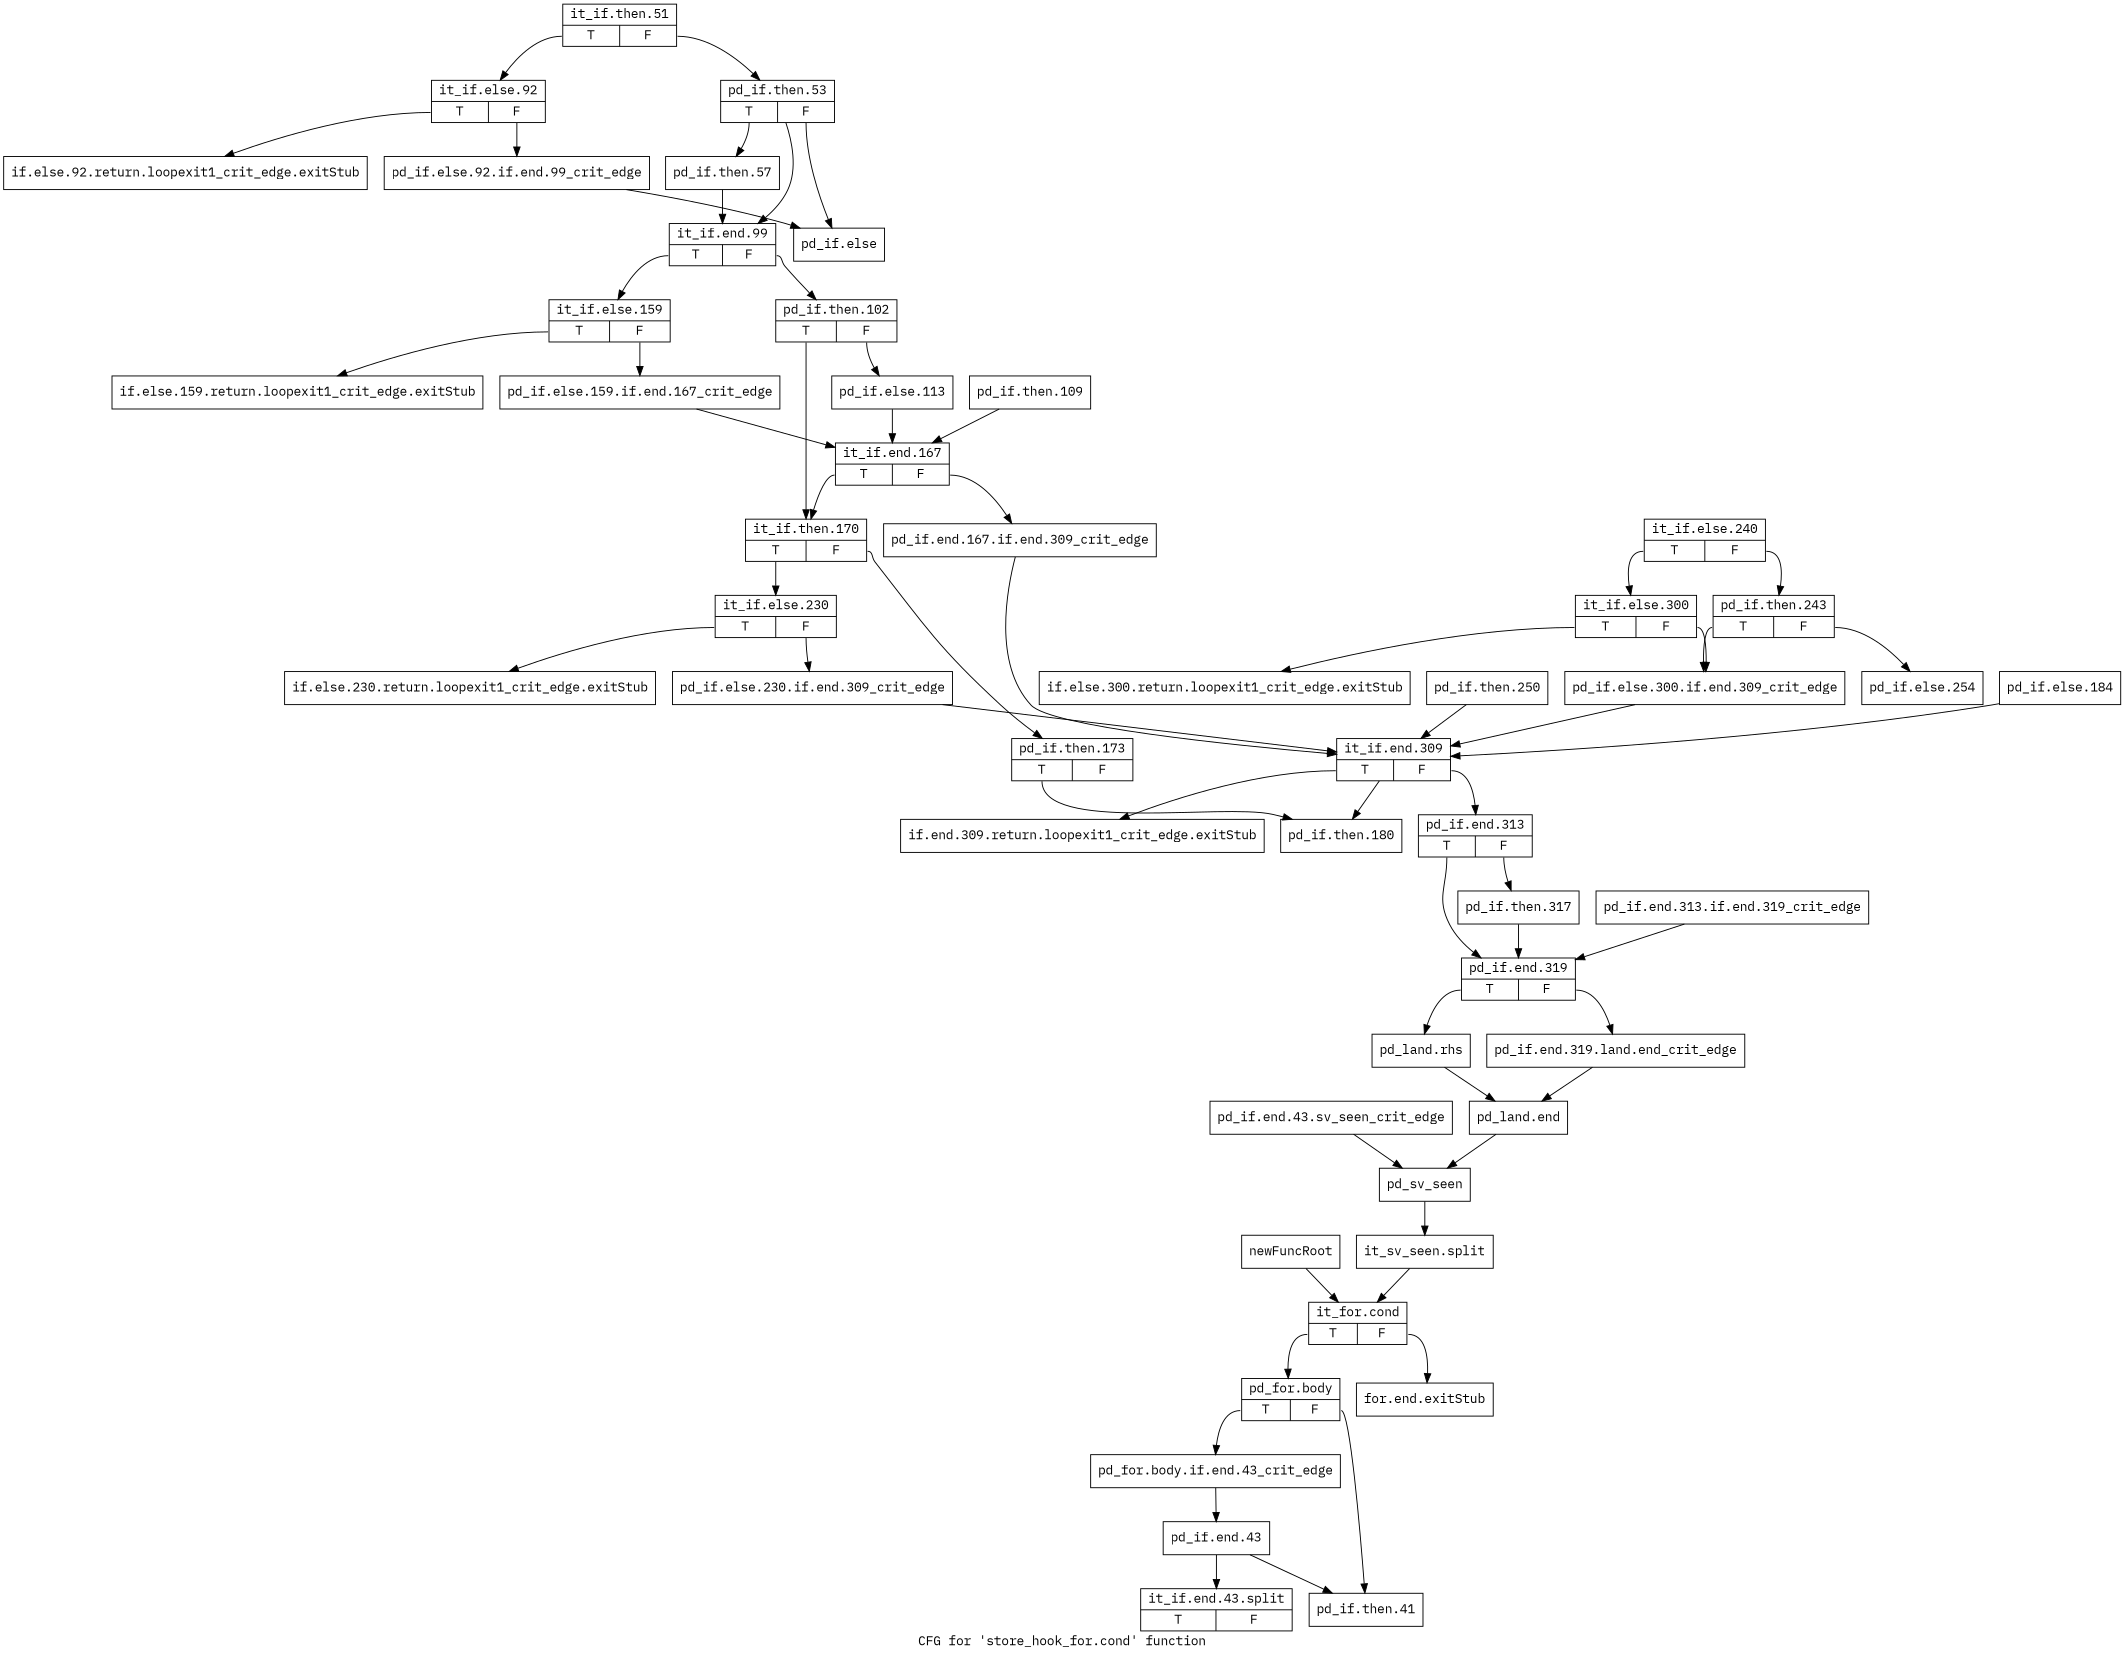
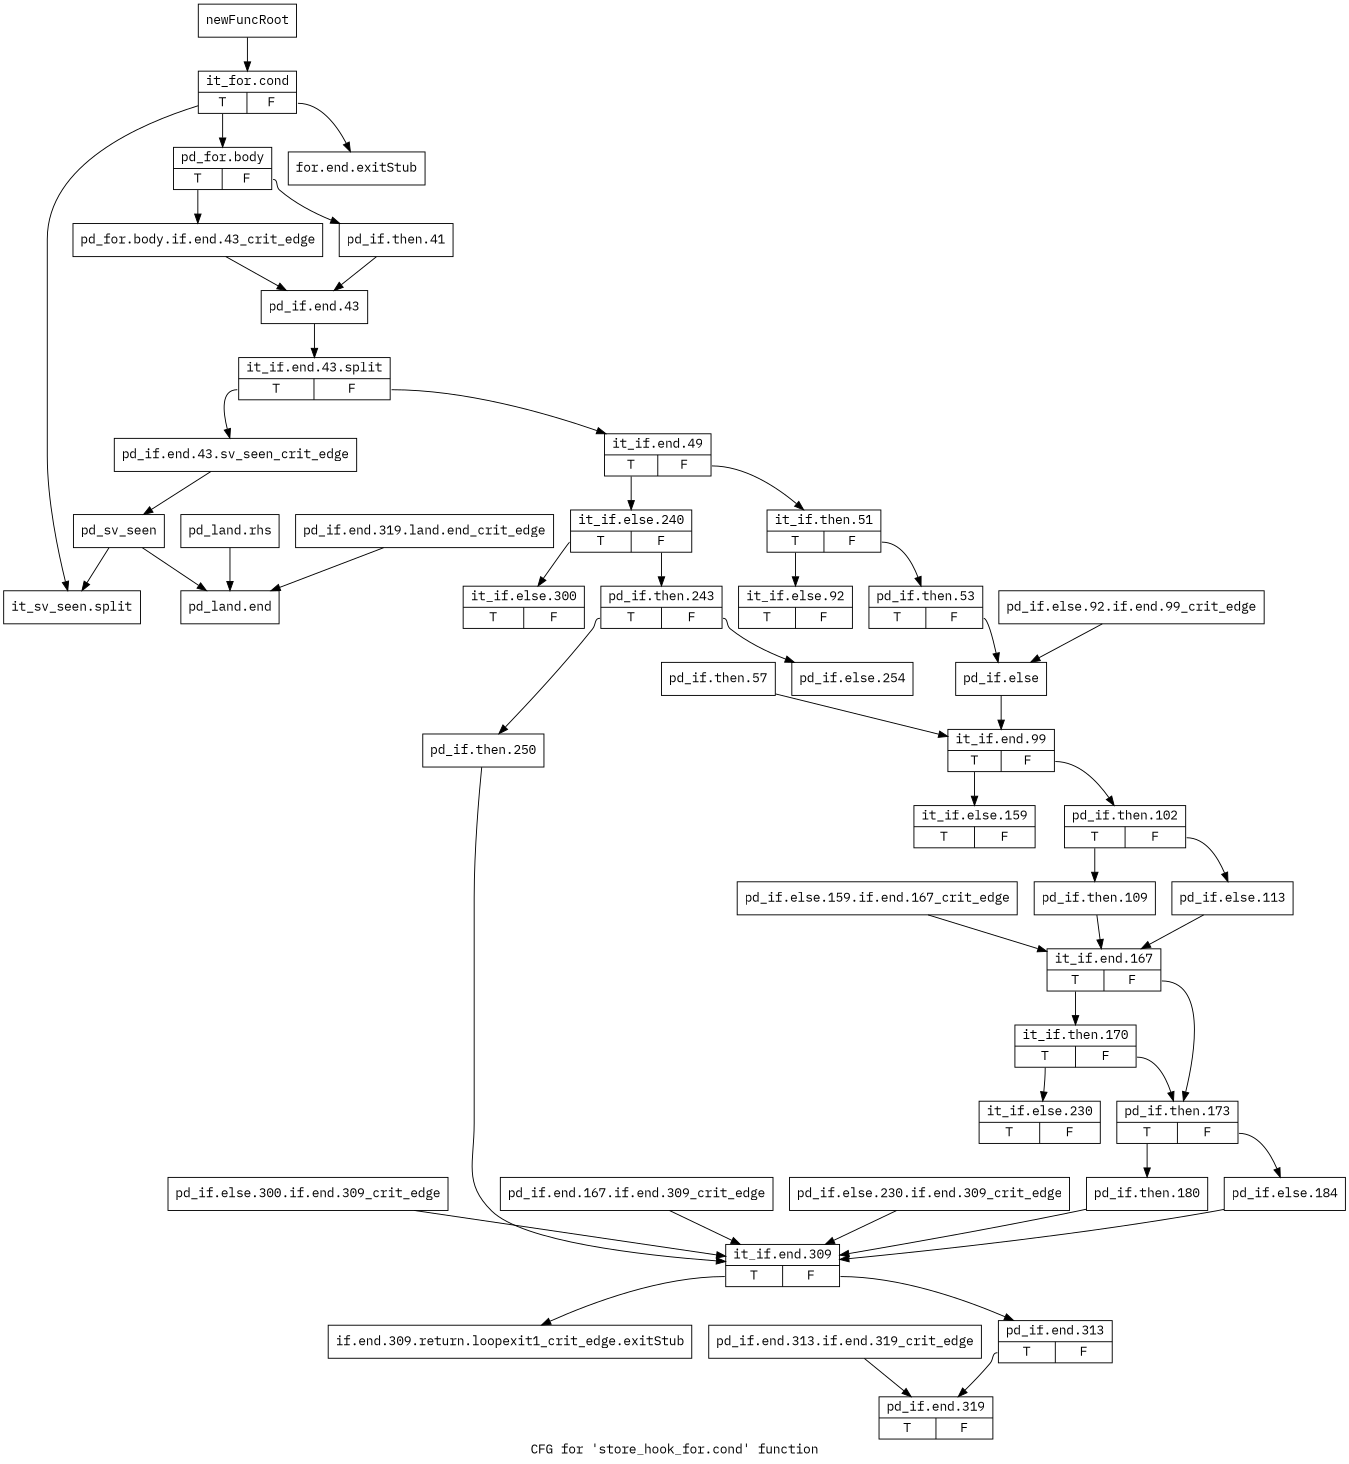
(517, 135) -> none
(747, 136) -> none
(185, 173) -> none
(792, 174) -> (1001, 708)
(640, 354) -> none
(297, 392) -> none
none -> (224, 406)
(806, 426) -> (1095, 860)
none -> (658, 455)
(983, 488) -> (1194, 1028)
(1704, 643) -> (555, 674)
(1705, 643) -> none
(807, 650) -> none
(470, 688) -> none
(1225, 688) -> none
(1368, 796) -> (968, 1232)
(1518, 907) -> none
(1439, 1002) -> none
(1598, 1002) -> none
none -> (1263, 1145)
(1476, 1149) -> (171, 567)
(1397, 1282) -> (47, 304)
(1287, 1572) -> (359, 271)
